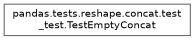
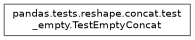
(97, 20) -> (97, 20)
